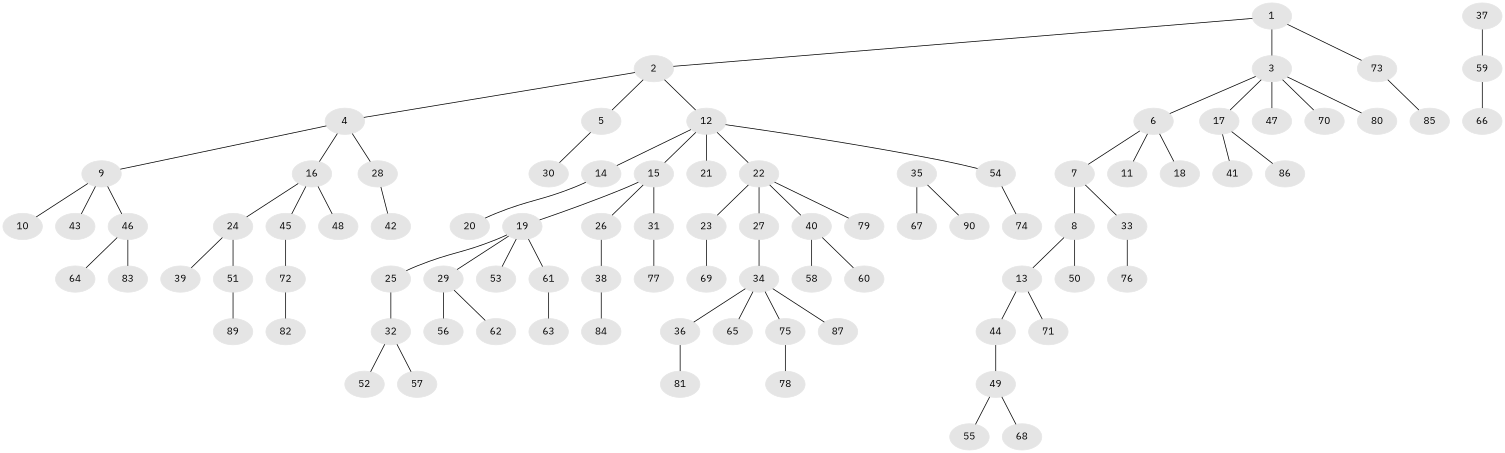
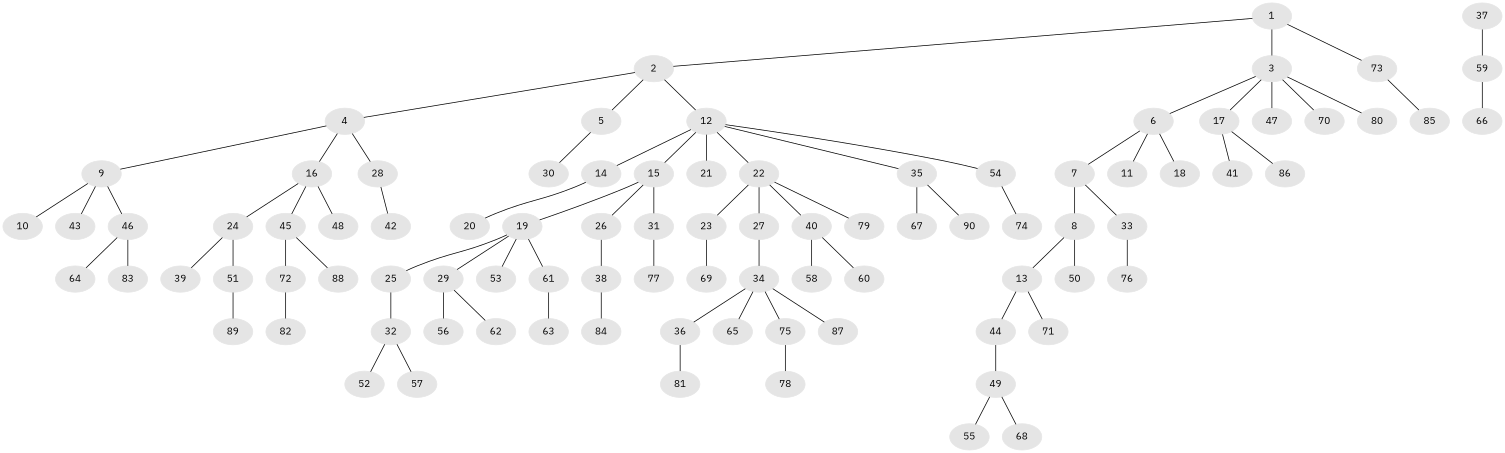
none -> (812, 148)
none -> (338, 279)
